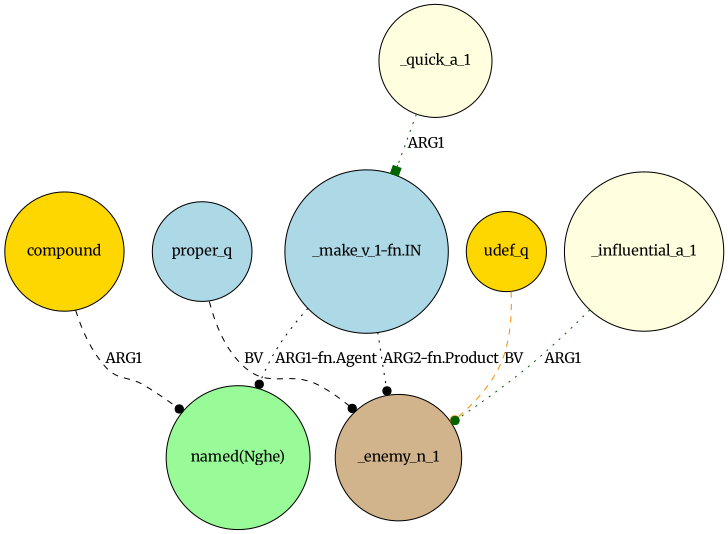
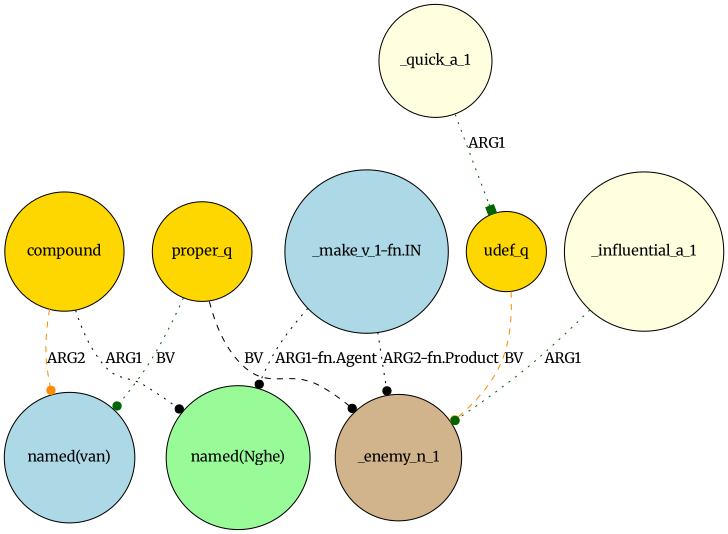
(407, 140) -> (472, 159)
(202, 252) -> (202, 252)
(112, 373) -> (112, 373)
none -> (70, 458)
